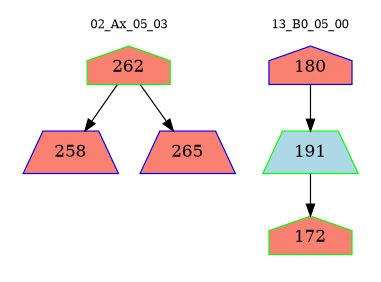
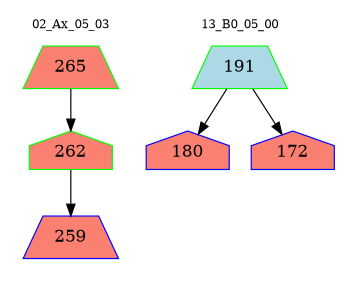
(310, 102) -> (216, 106)
(153, 103) -> (71, 104)
(71, 152) -> (71, 237)
(188, 152) -> (71, 67)
(310, 237) -> (293, 152)
